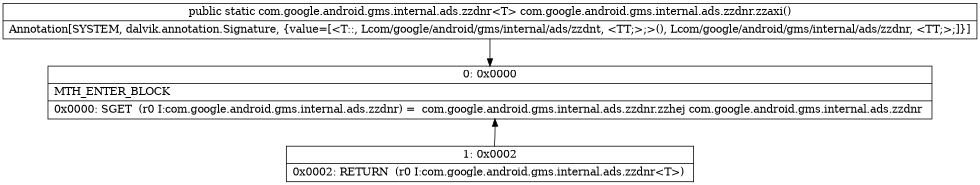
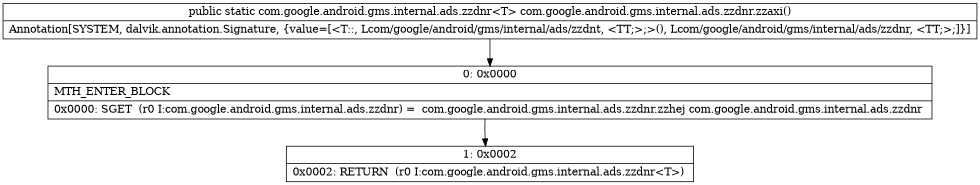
(495, 136) -> (485, 129)
